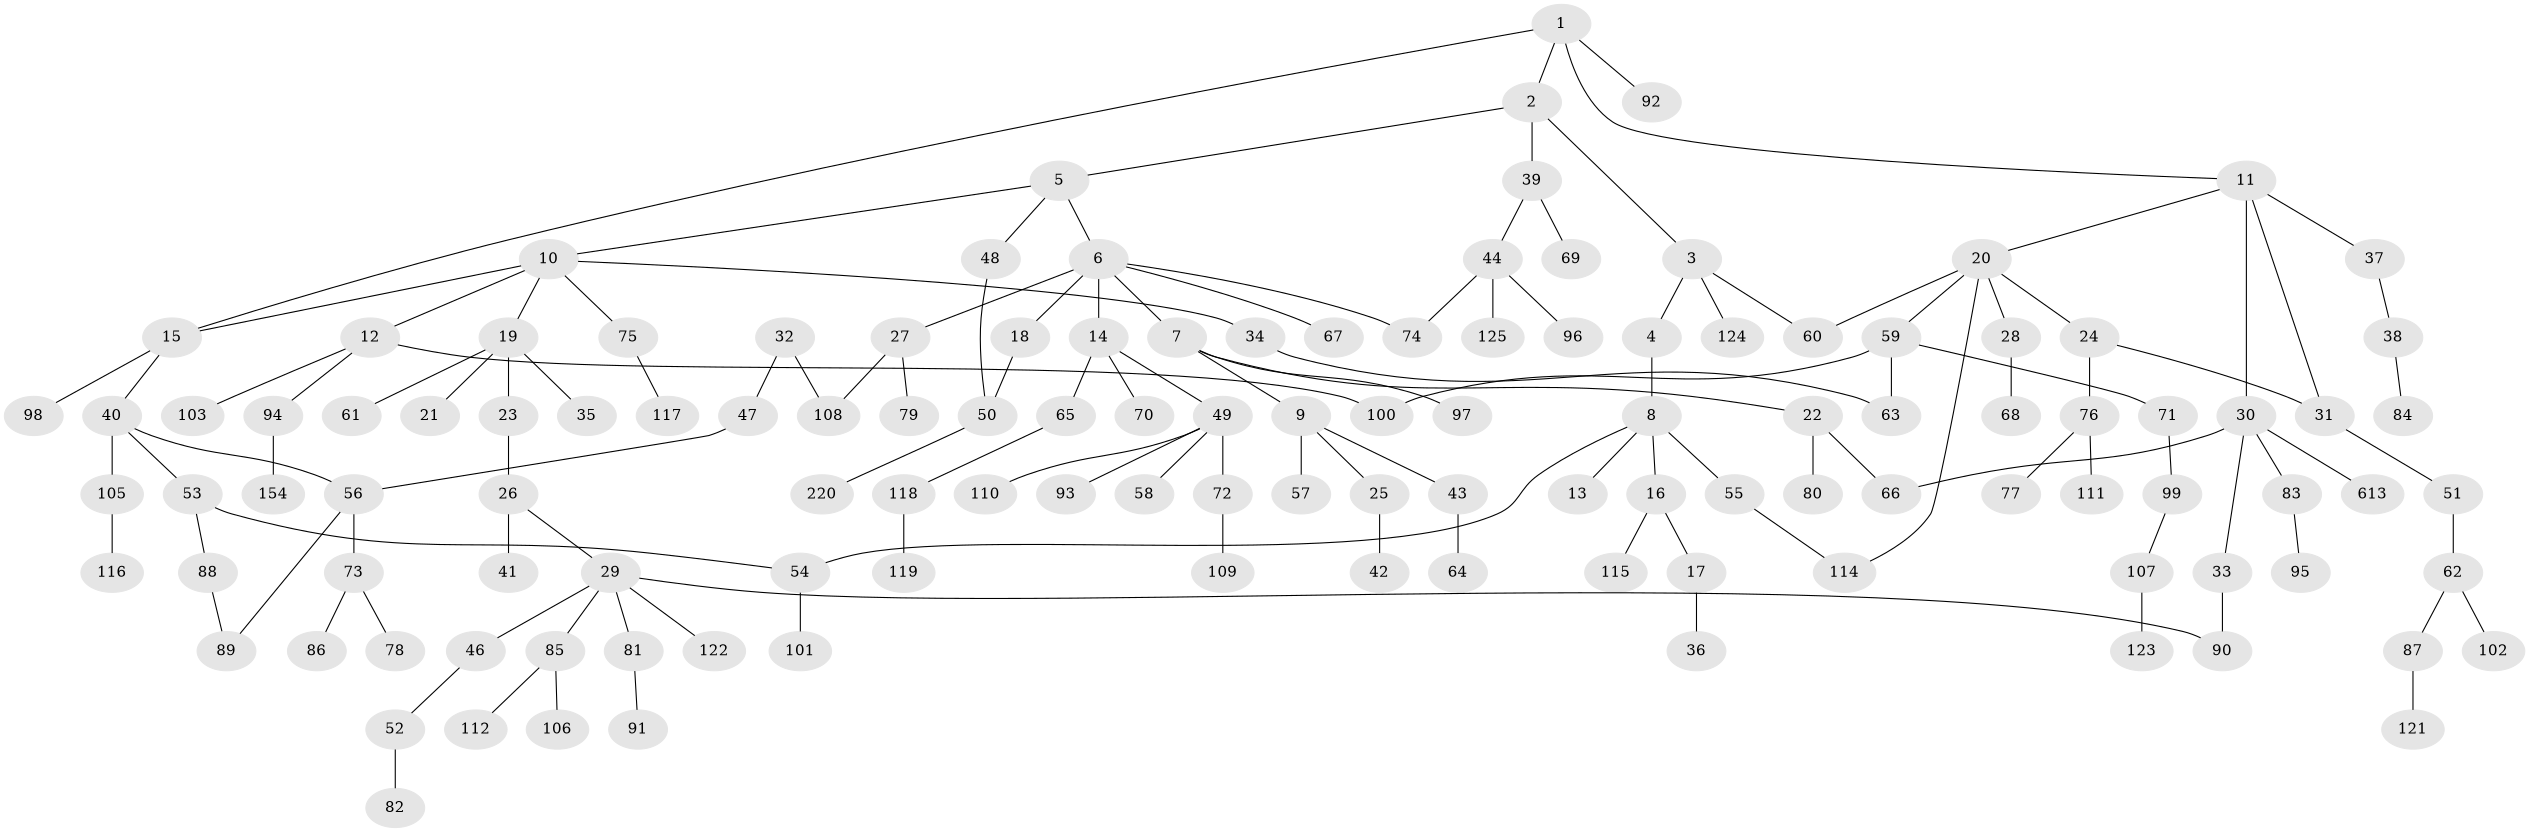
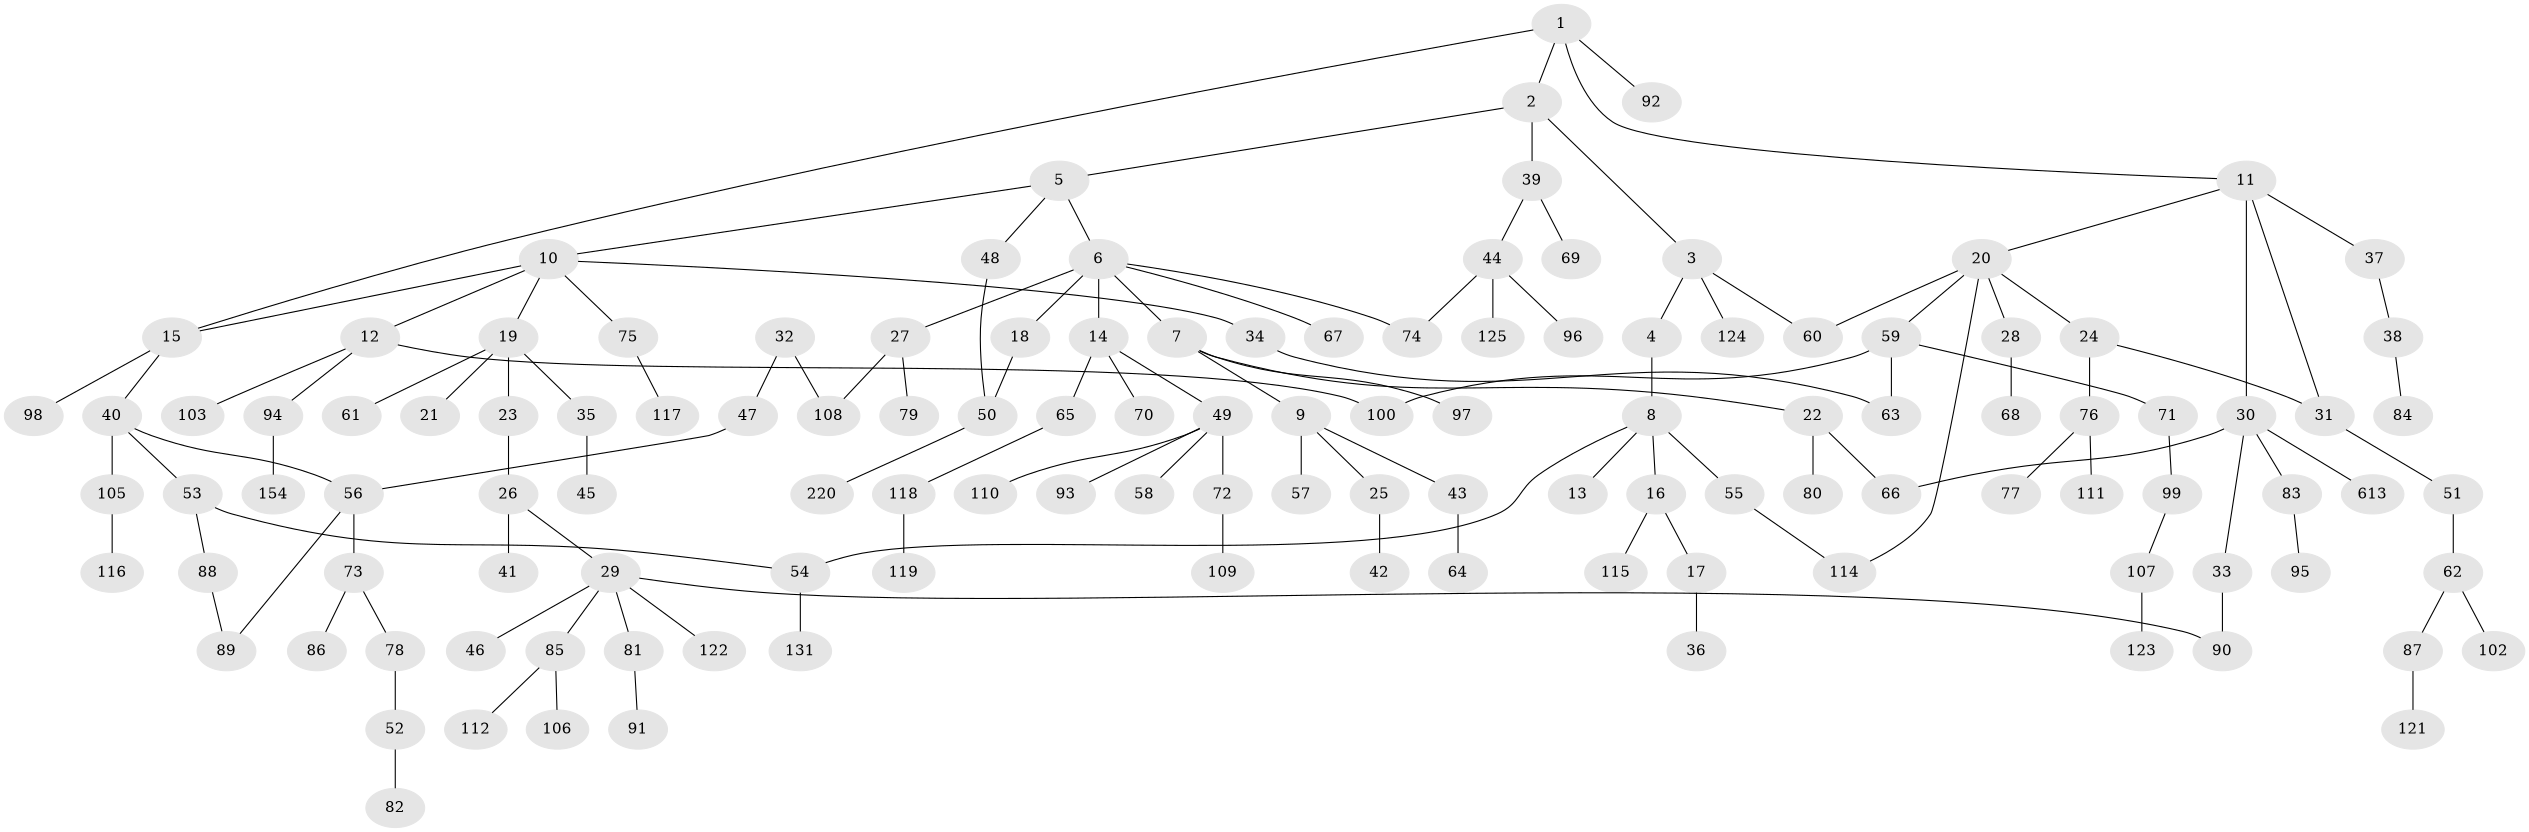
none -> (587, 494)
(800, 651) -> (800, 651)
(436, 690) -> (395, 690)
